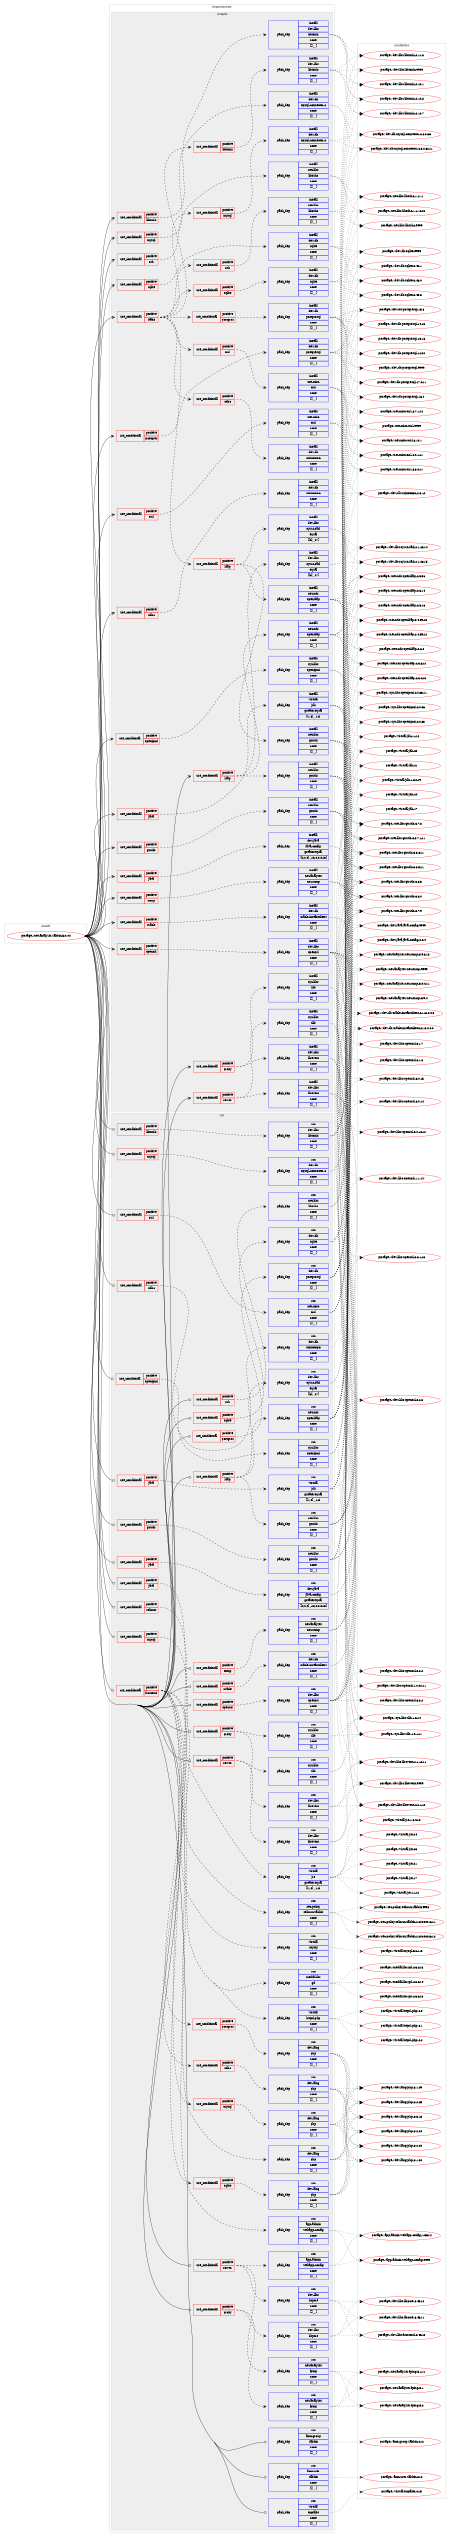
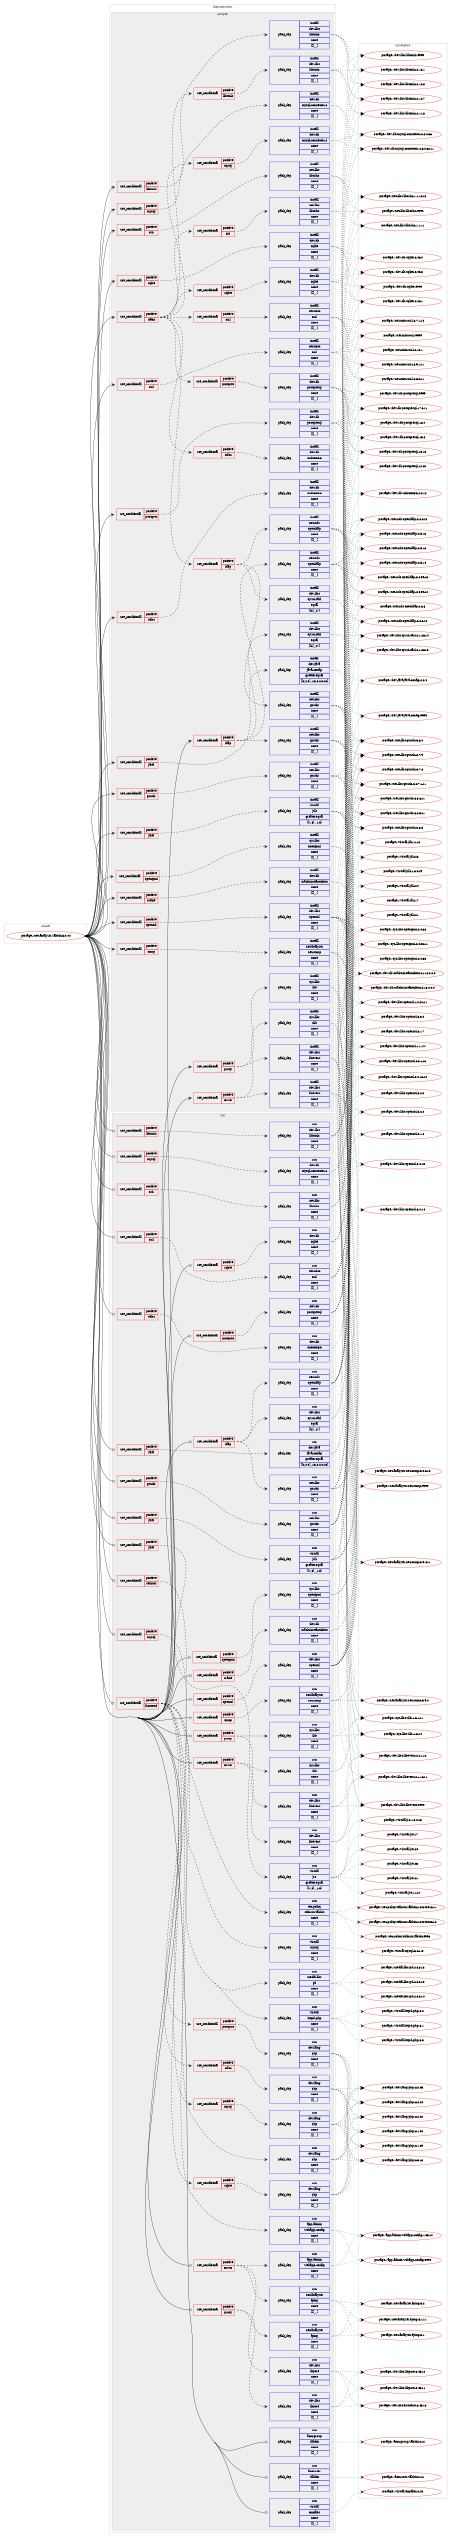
(402, 324) -> none
(402, 577) -> (403, 549)
